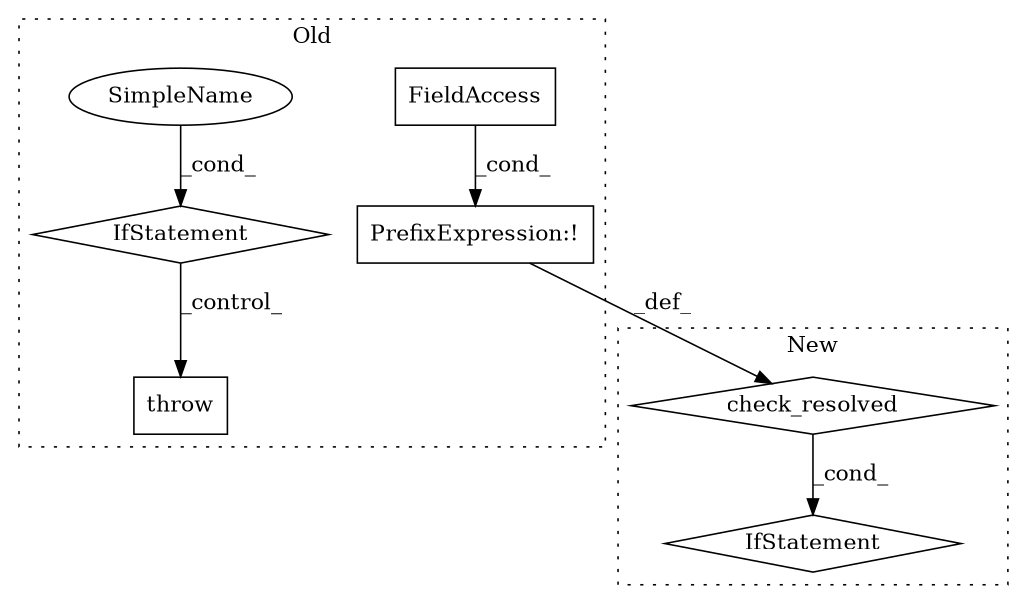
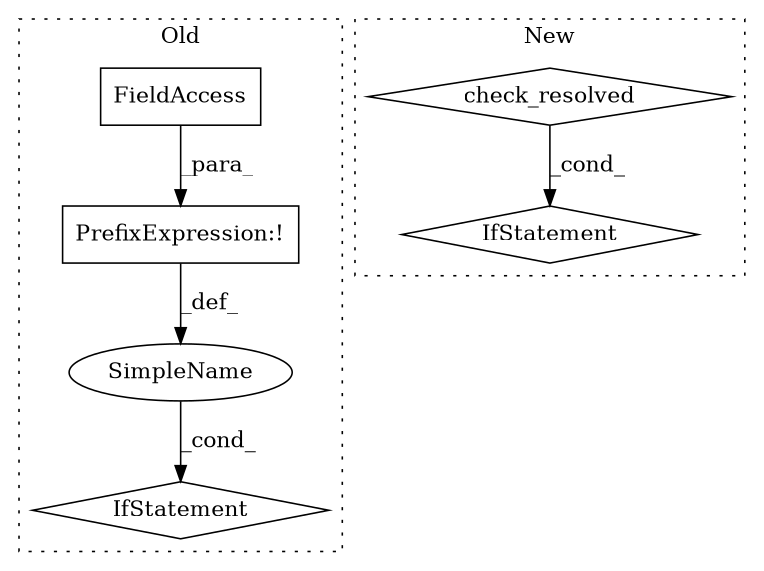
(513, 166) -> (217, 166)
(638, 317) -> (181, 296)
(181, 406) -> none
